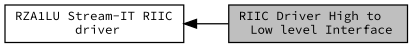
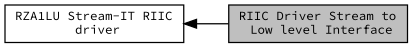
(318, 24) -> (318, 24)
